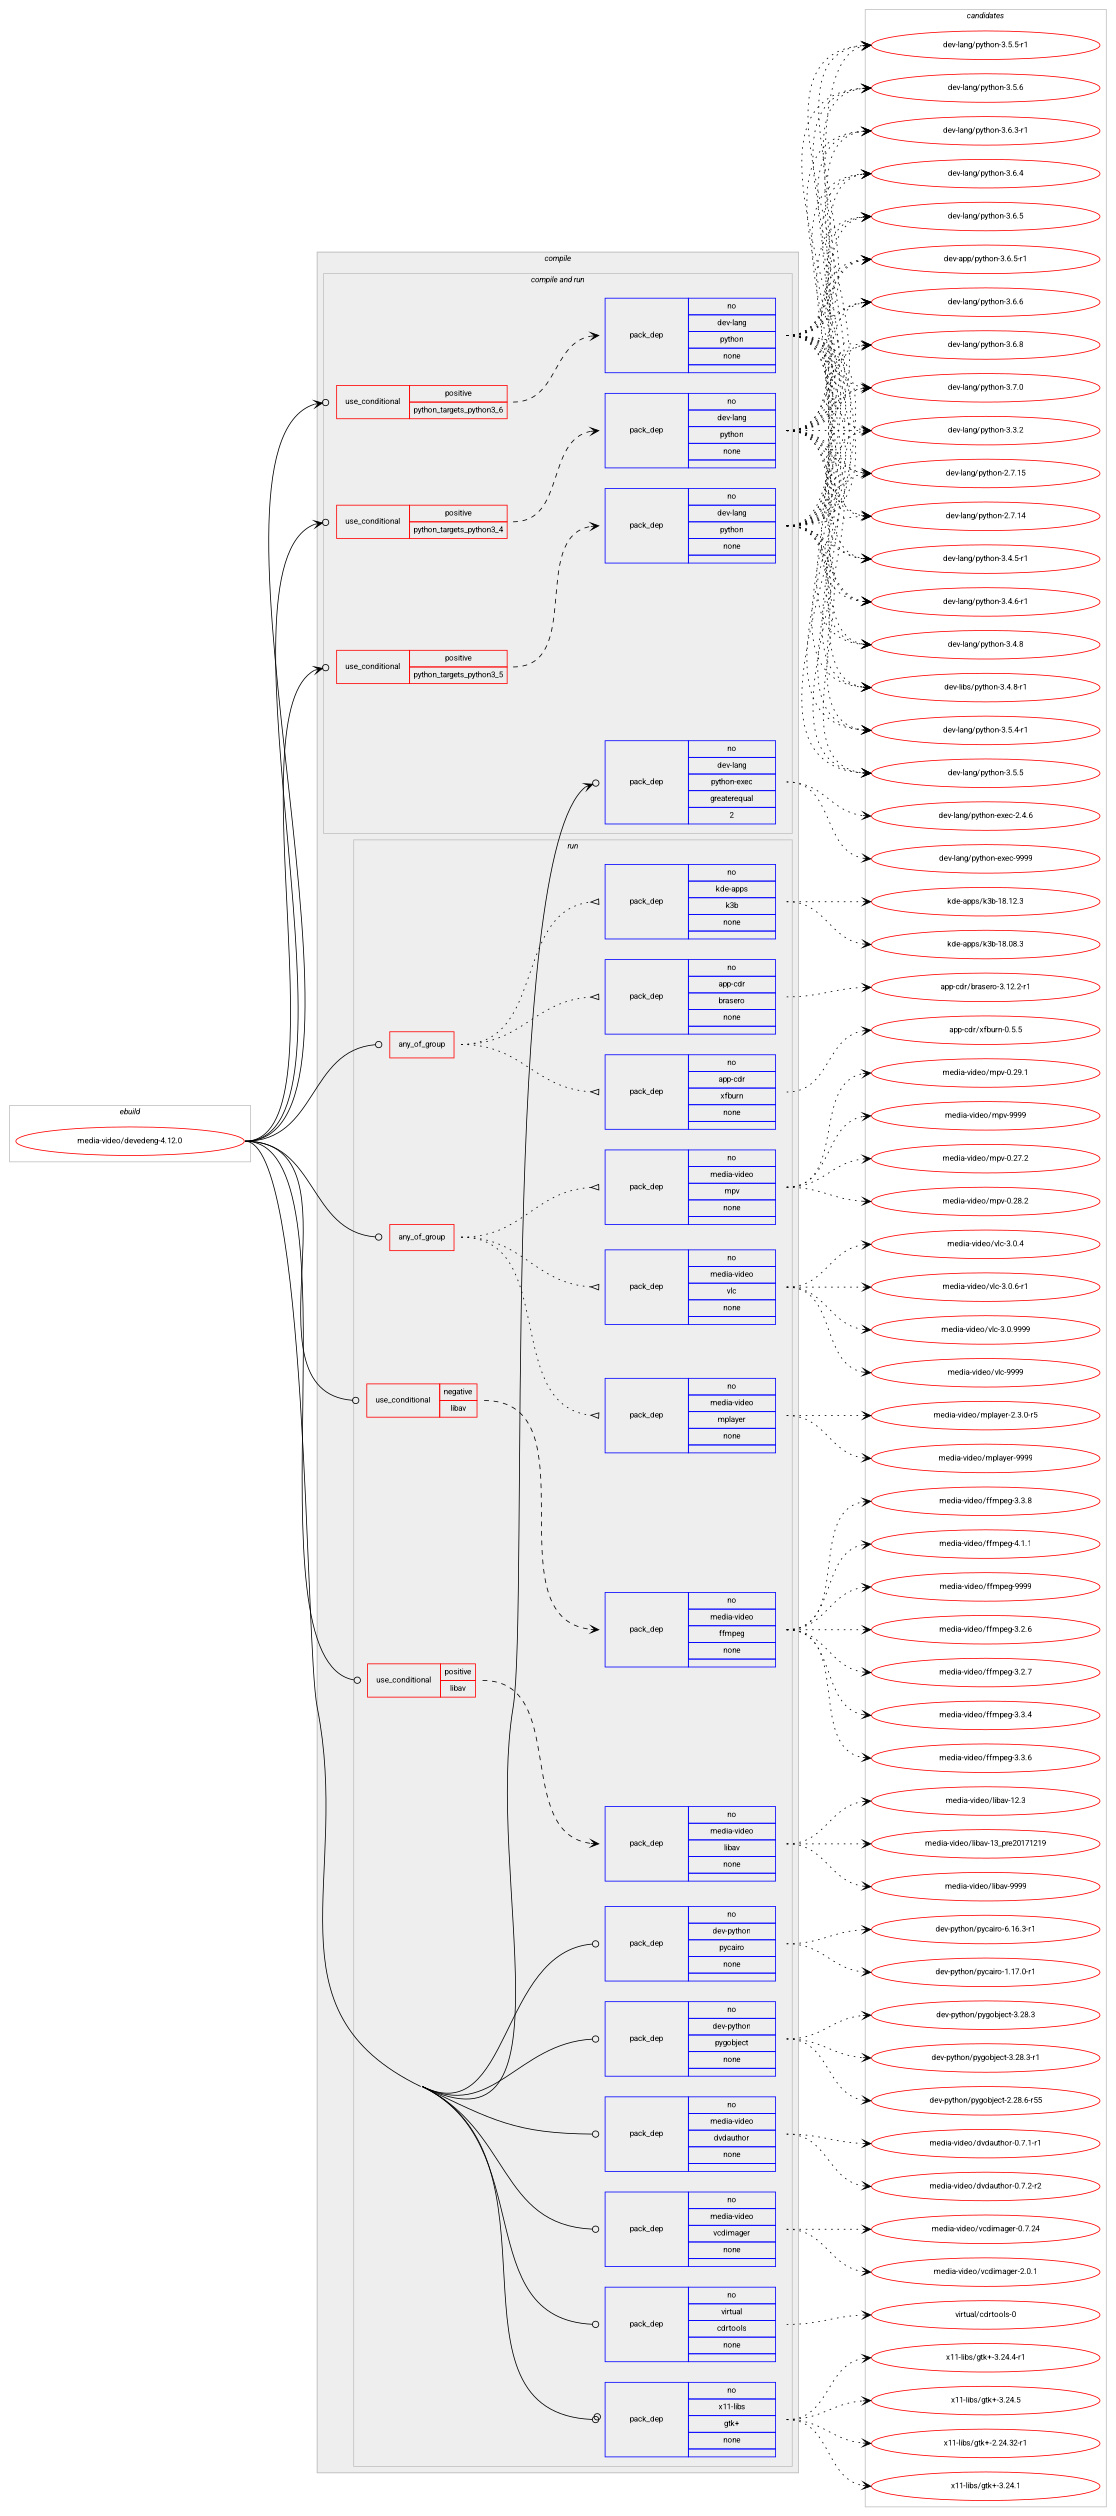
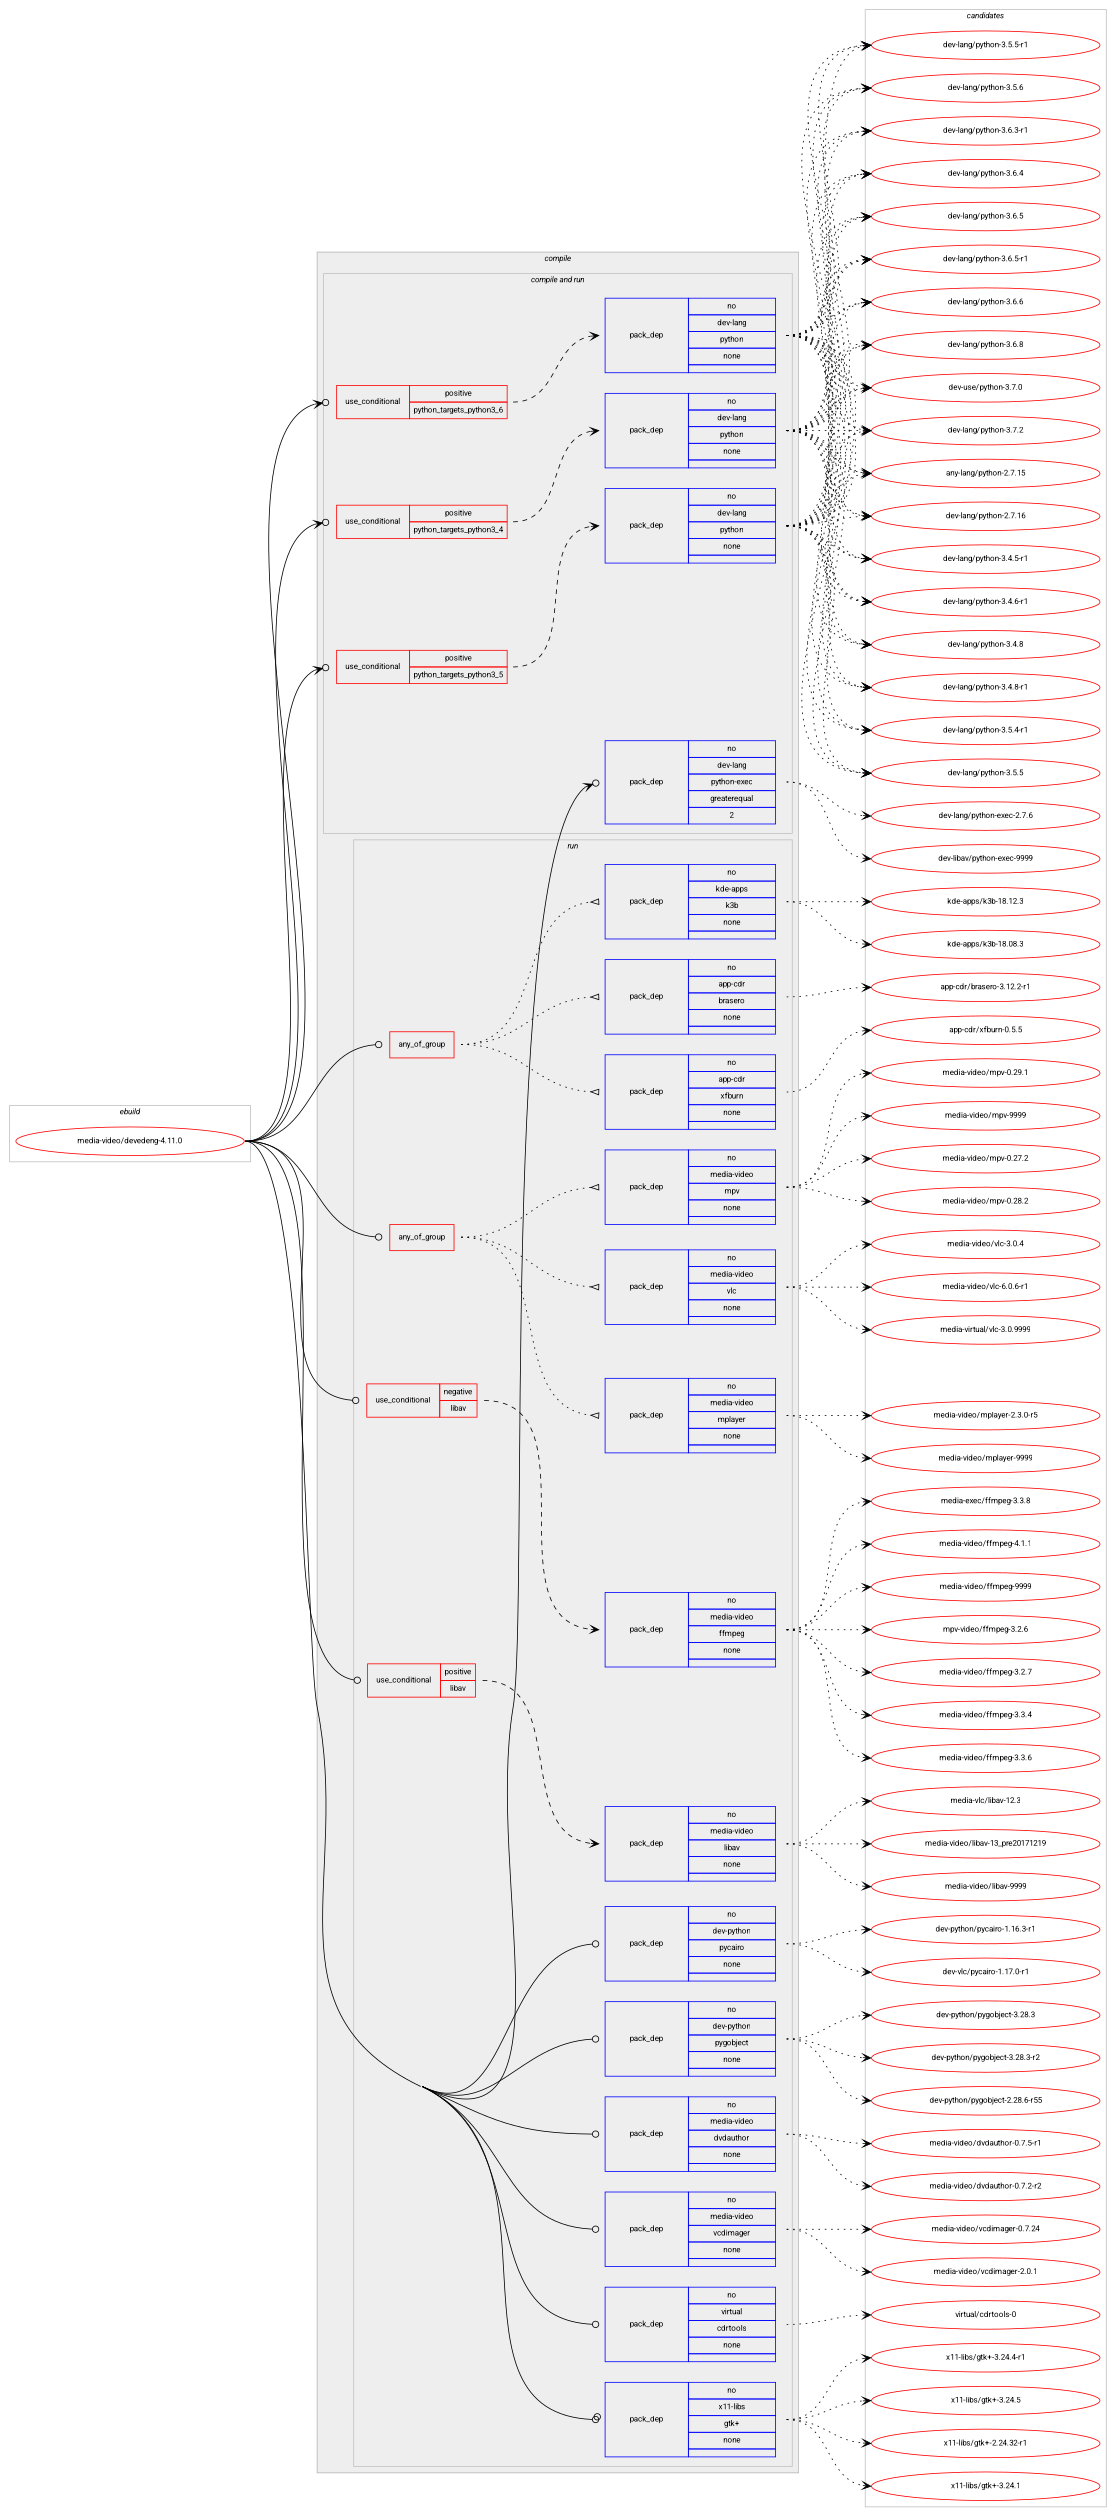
(986, 259) -> (986, 259)
(986, 388) -> (986, 388)
(986, 431) -> (986, 431)
(986, 473) -> (986, 473)
(986, 516) -> (986, 516)
(986, 688) -> (986, 688)
(986, 816) -> (986, 816)
(986, 859) -> (986, 859)
(130, 1141) -> (130, 1141)
(986, 1287) -> (986, 1287)
(986, 1330) -> (986, 1330)
(986, 1373) -> none
(986, 1501) -> (986, 1501)
(986, 1630) -> (986, 1630)
(986, 1801) -> (986, 1801)
(986, 1930) -> (986, 1930)
(986, 1972) -> (986, 1972)
(986, 2058) -> (986, 2058)
(986, 2144) -> (986, 2144)
